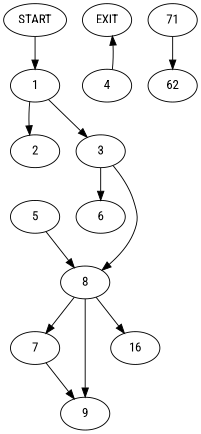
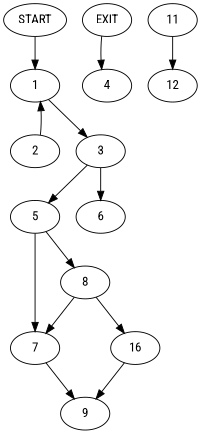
(173, 20) -> (173, 20)
(113, 57) -> (101, 48)
(173, 86) -> (173, 86)
(29, 114) -> (41, 123)
(137, 217) -> (71, 181)
none -> (35, 278)
(85, 343) -> (113, 377)
